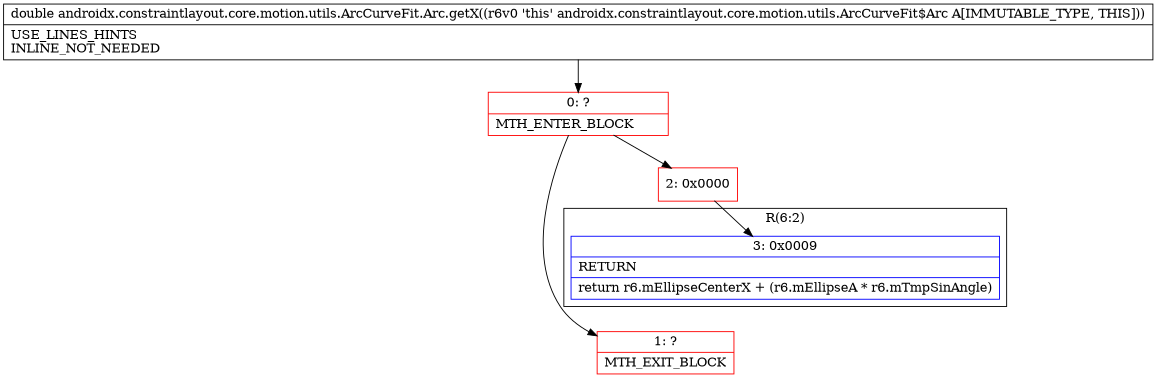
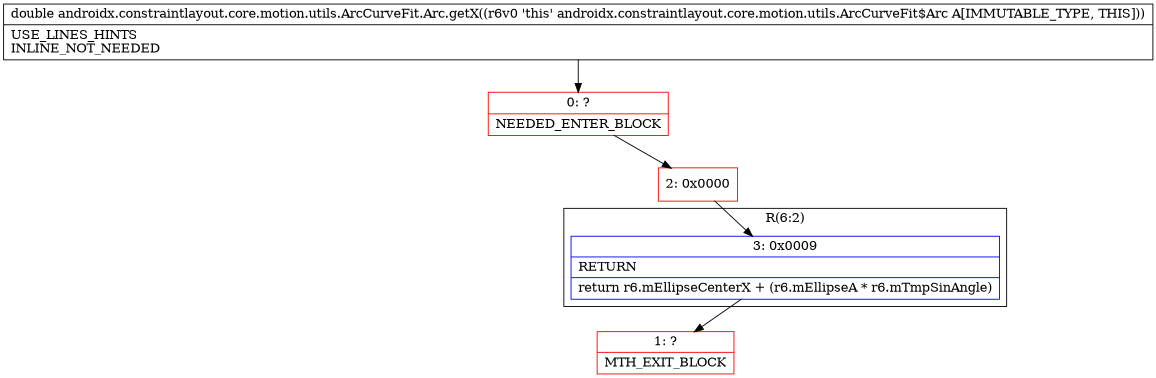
(565, 124) -> (578, 124)
(543, 240) -> (722, 313)
